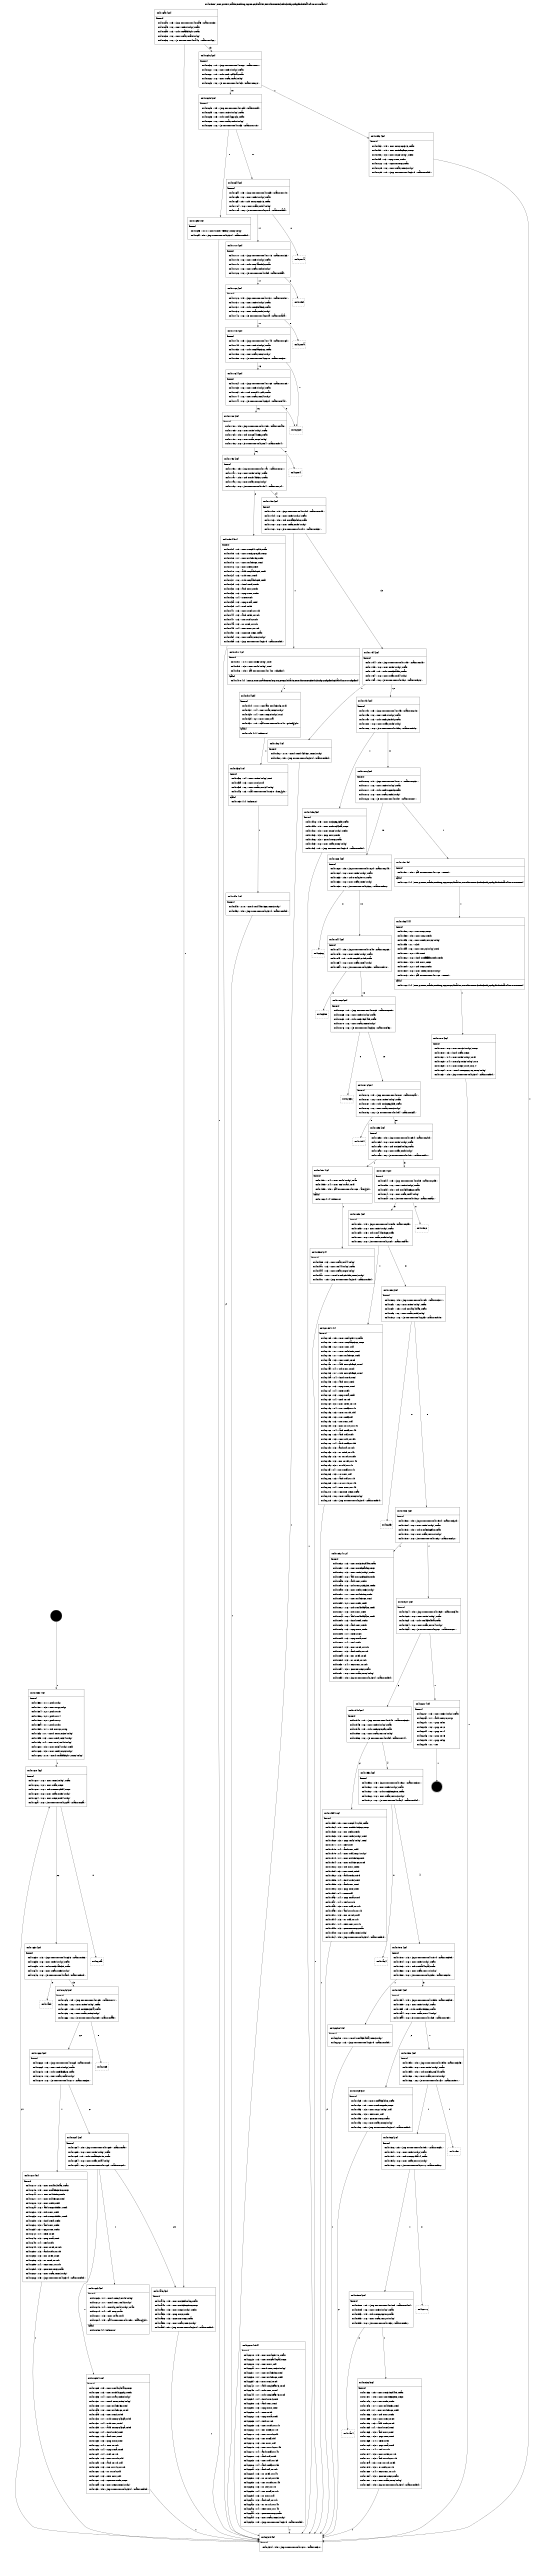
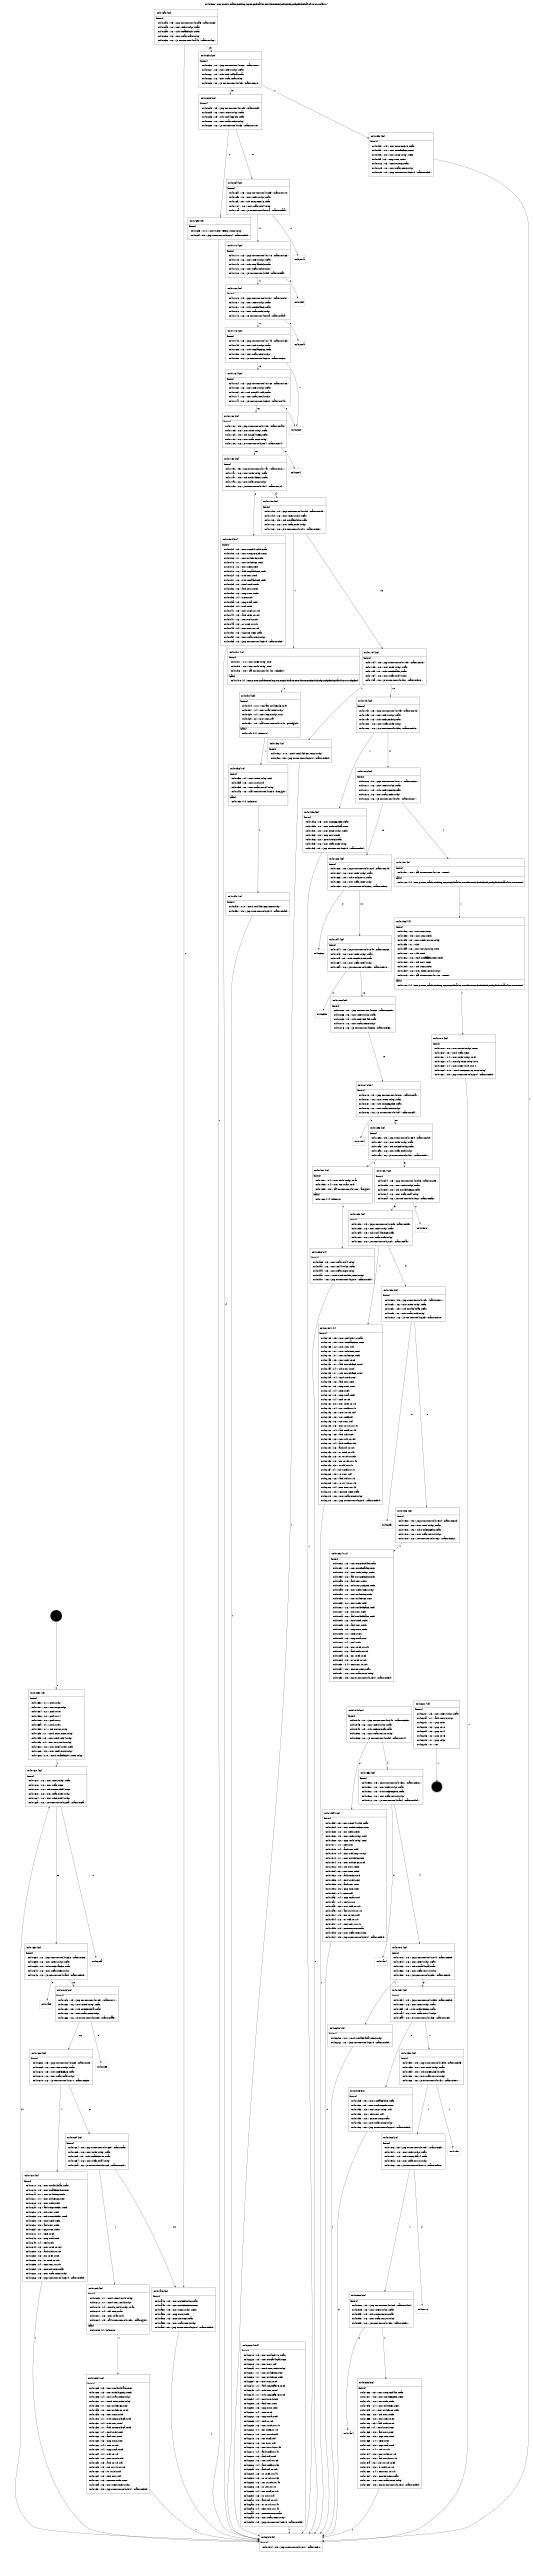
(347, 1099) -> none
(428, 1616) -> none
(91, 2274) -> (118, 2354)
